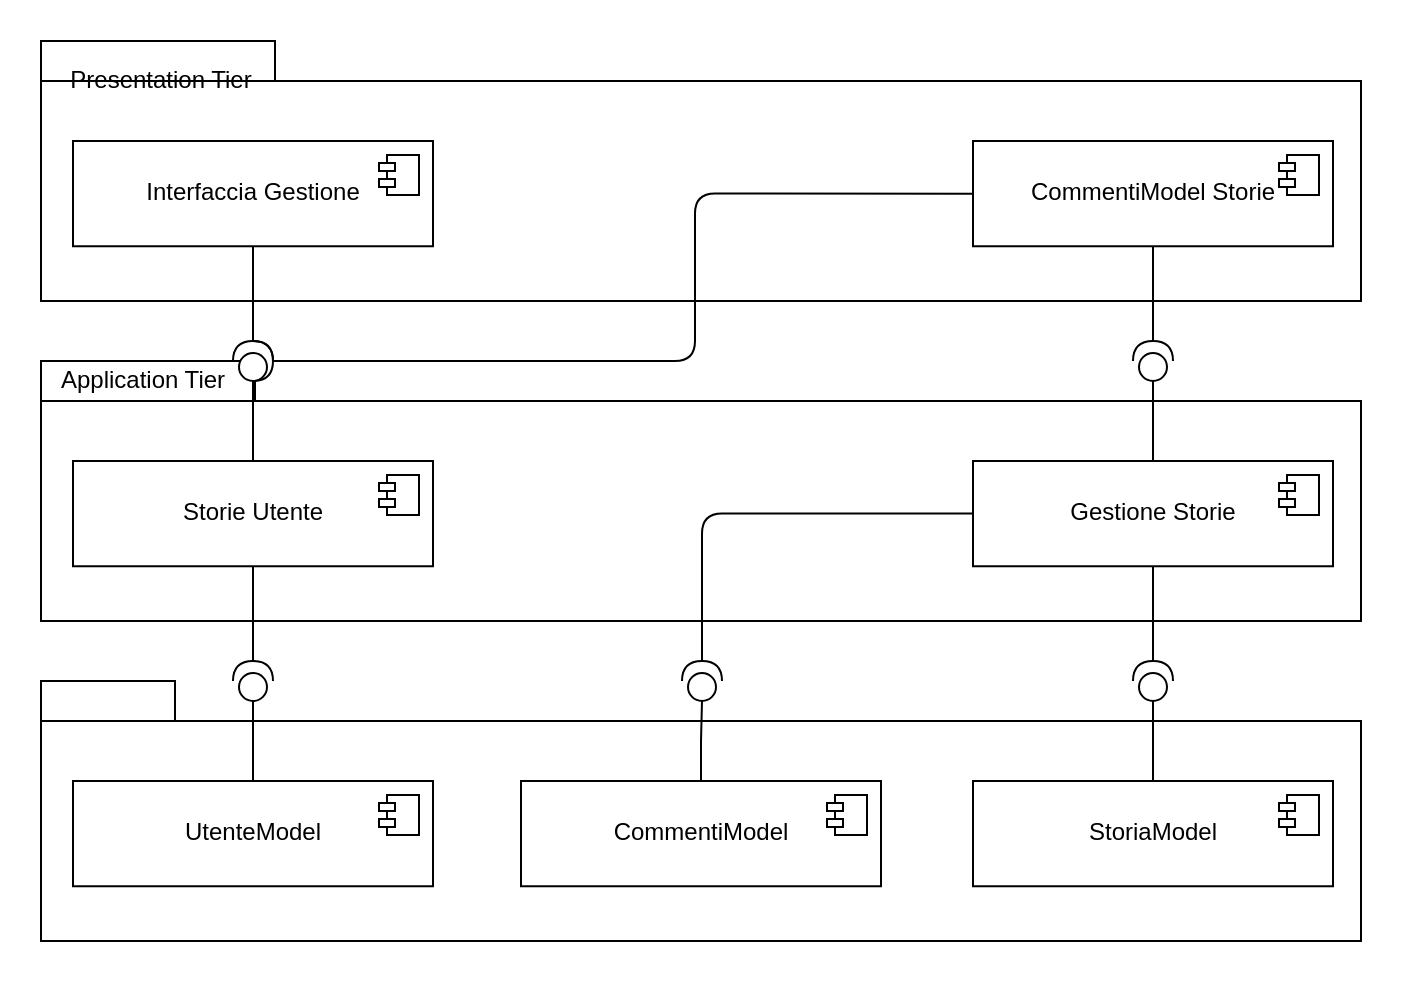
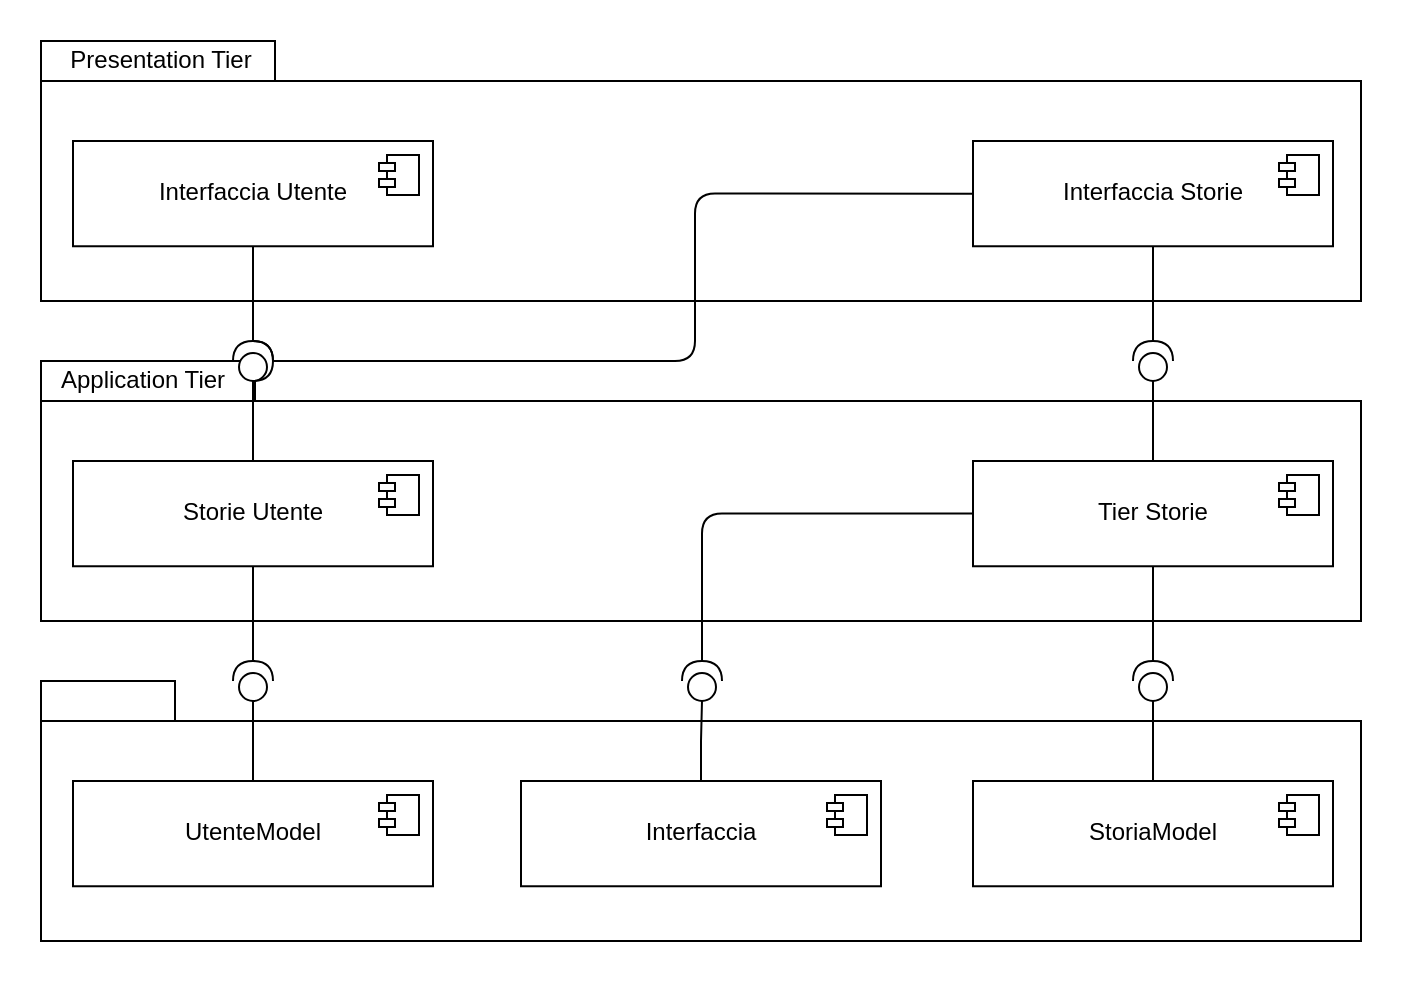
(161, 81) -> (161, 61)
(254, 193) -> (254, 193)
(1154, 193) -> (1154, 193)
(1154, 513) -> (1154, 513)
(702, 833) -> (702, 833)
